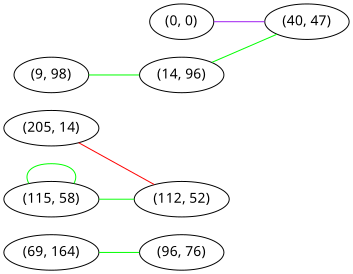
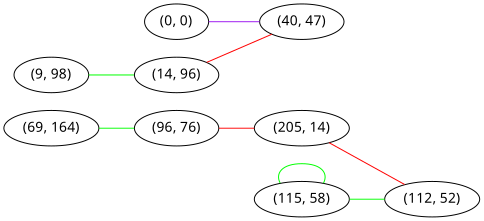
(244, 48) -> (239, 48)
none -> (237, 128)
